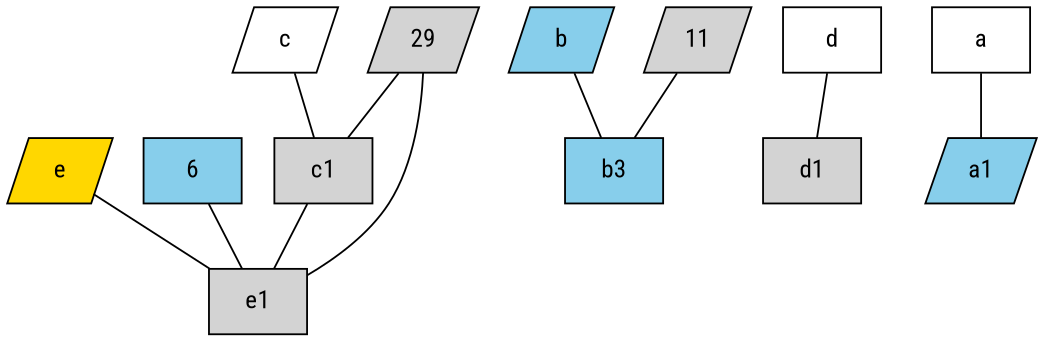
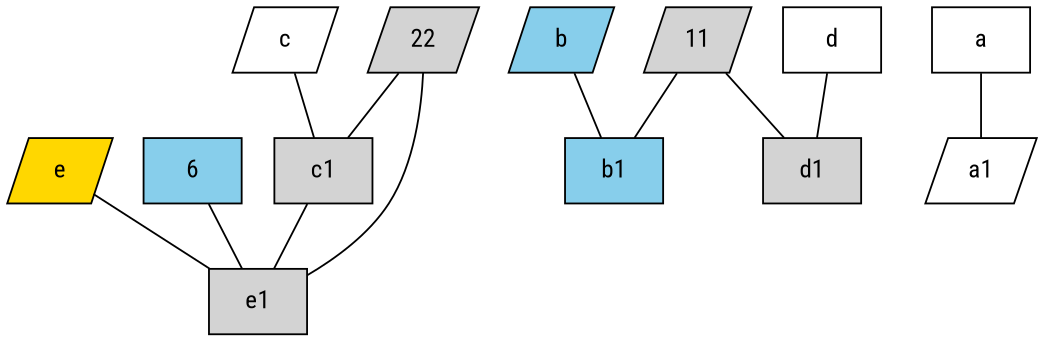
(423, 40) -> (423, 40)
none -> (755, 106)
(614, 171) -> (614, 171)
(981, 171) -> (981, 171)
